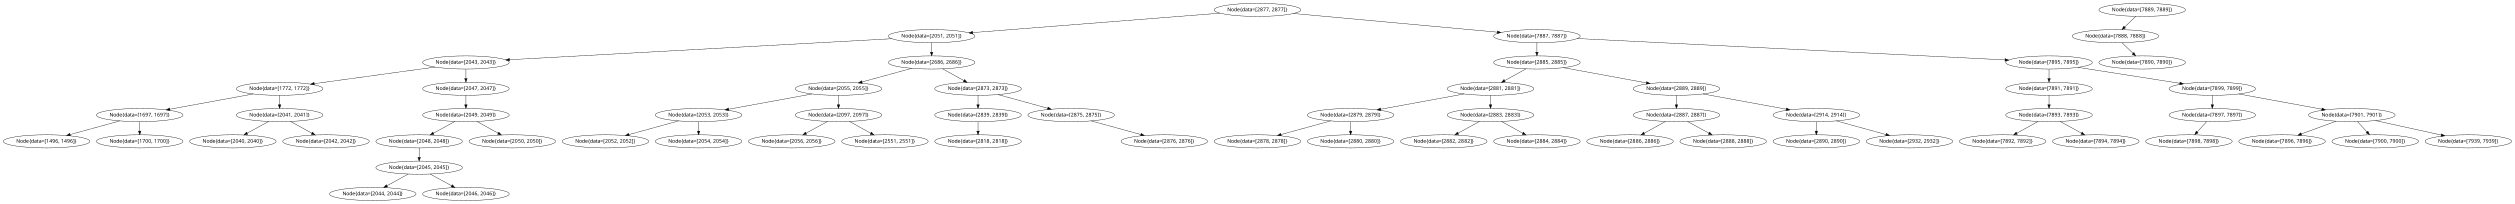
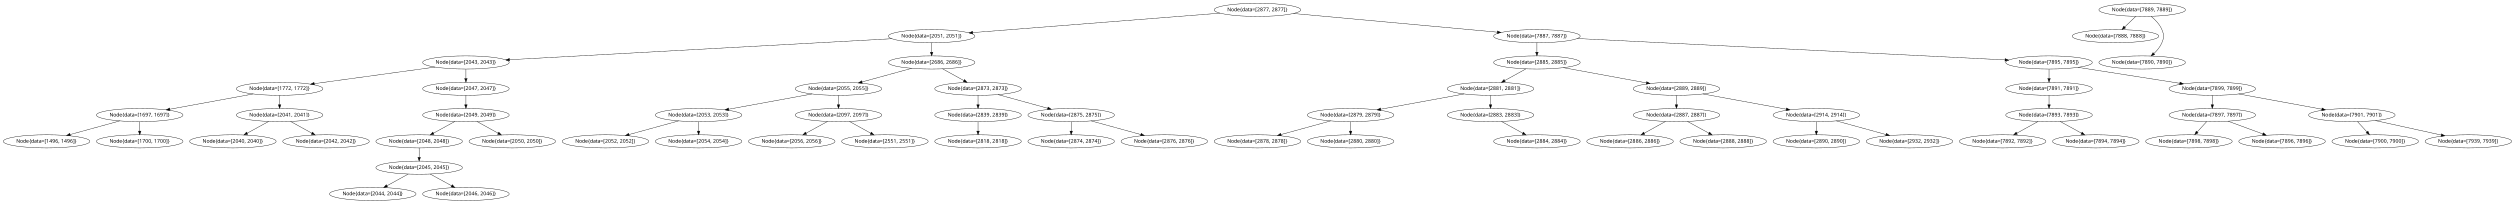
(2127, 48) -> (2163, 34)
(2319, 128) -> (2245, 128)
none -> (1071, 141)
(1444, 141) -> none
